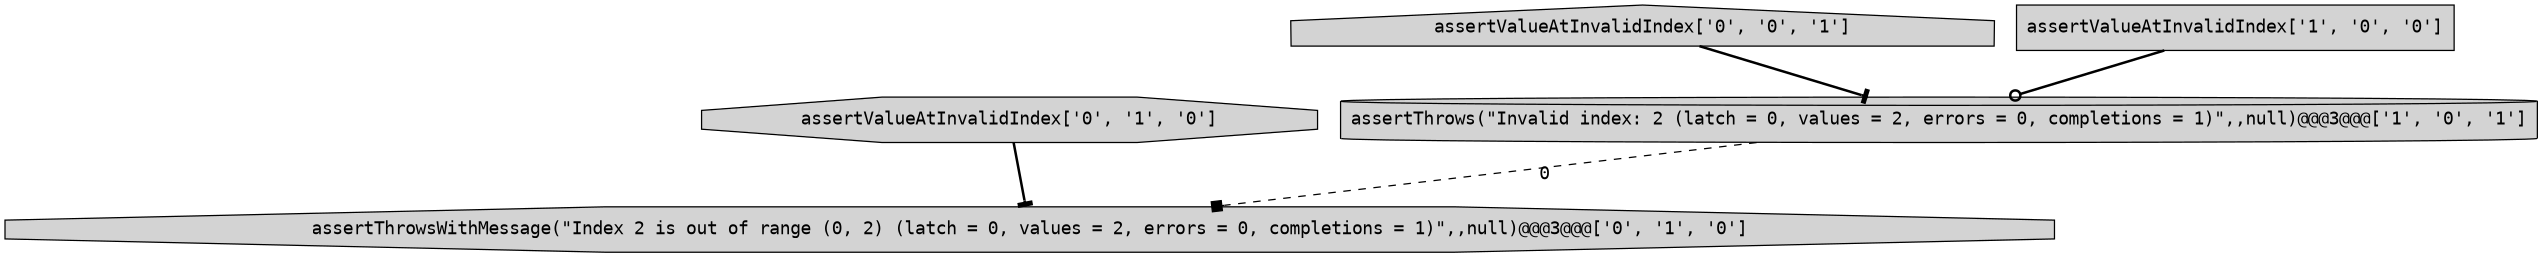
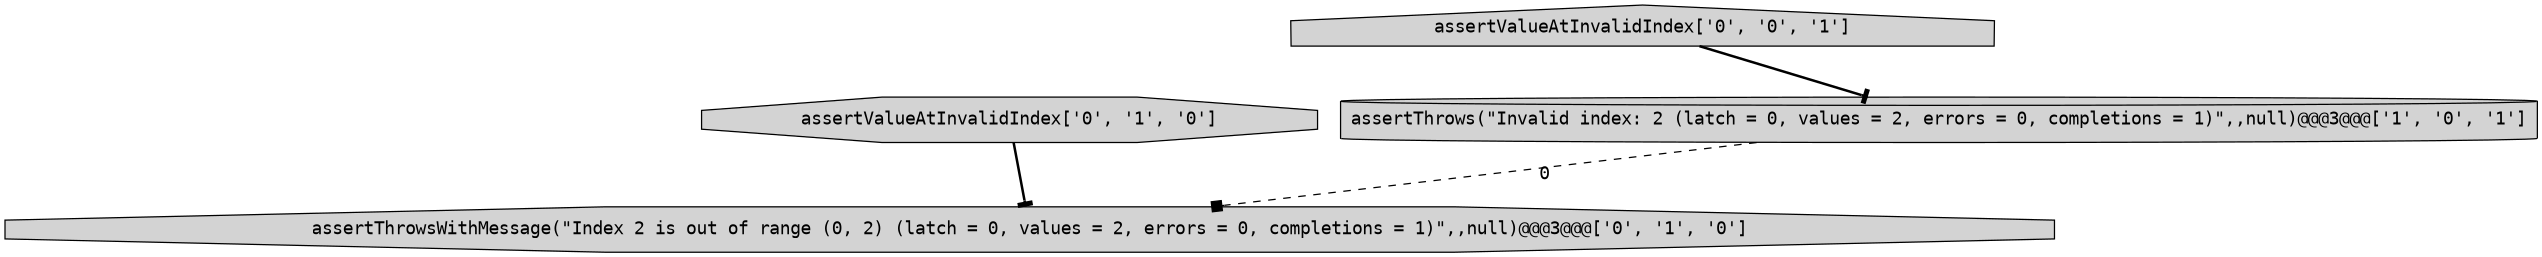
(2235, 28) -> none
